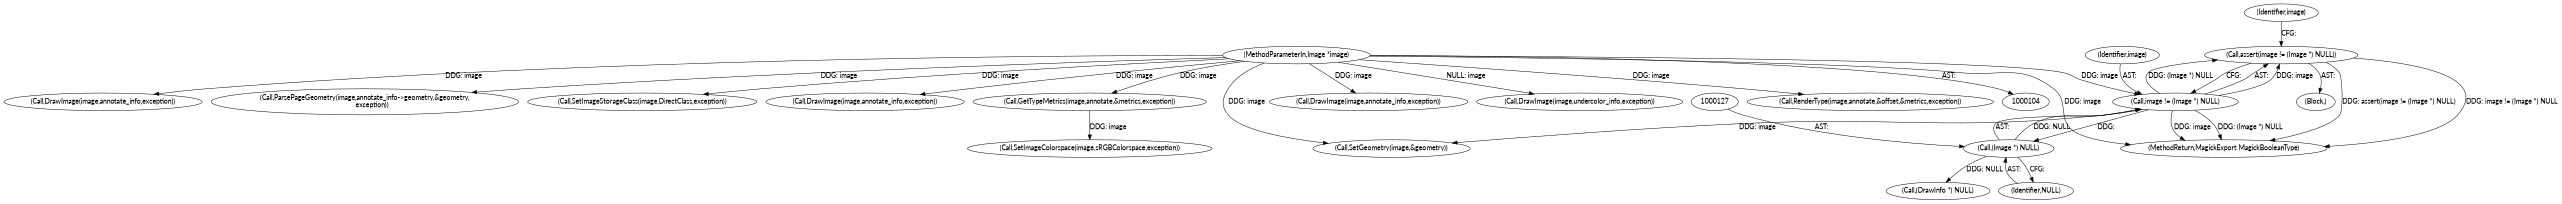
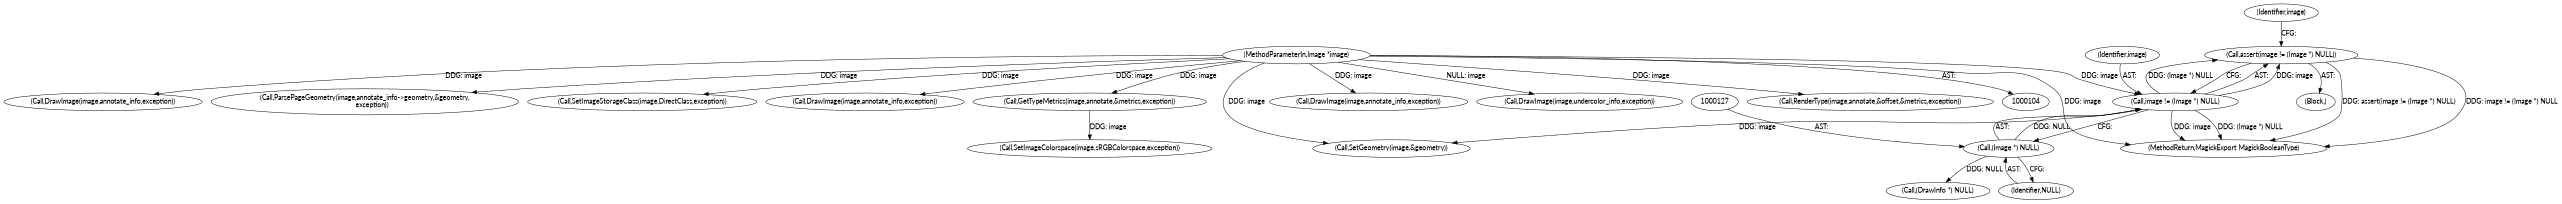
(2107, 127) -> (2106, 127)
